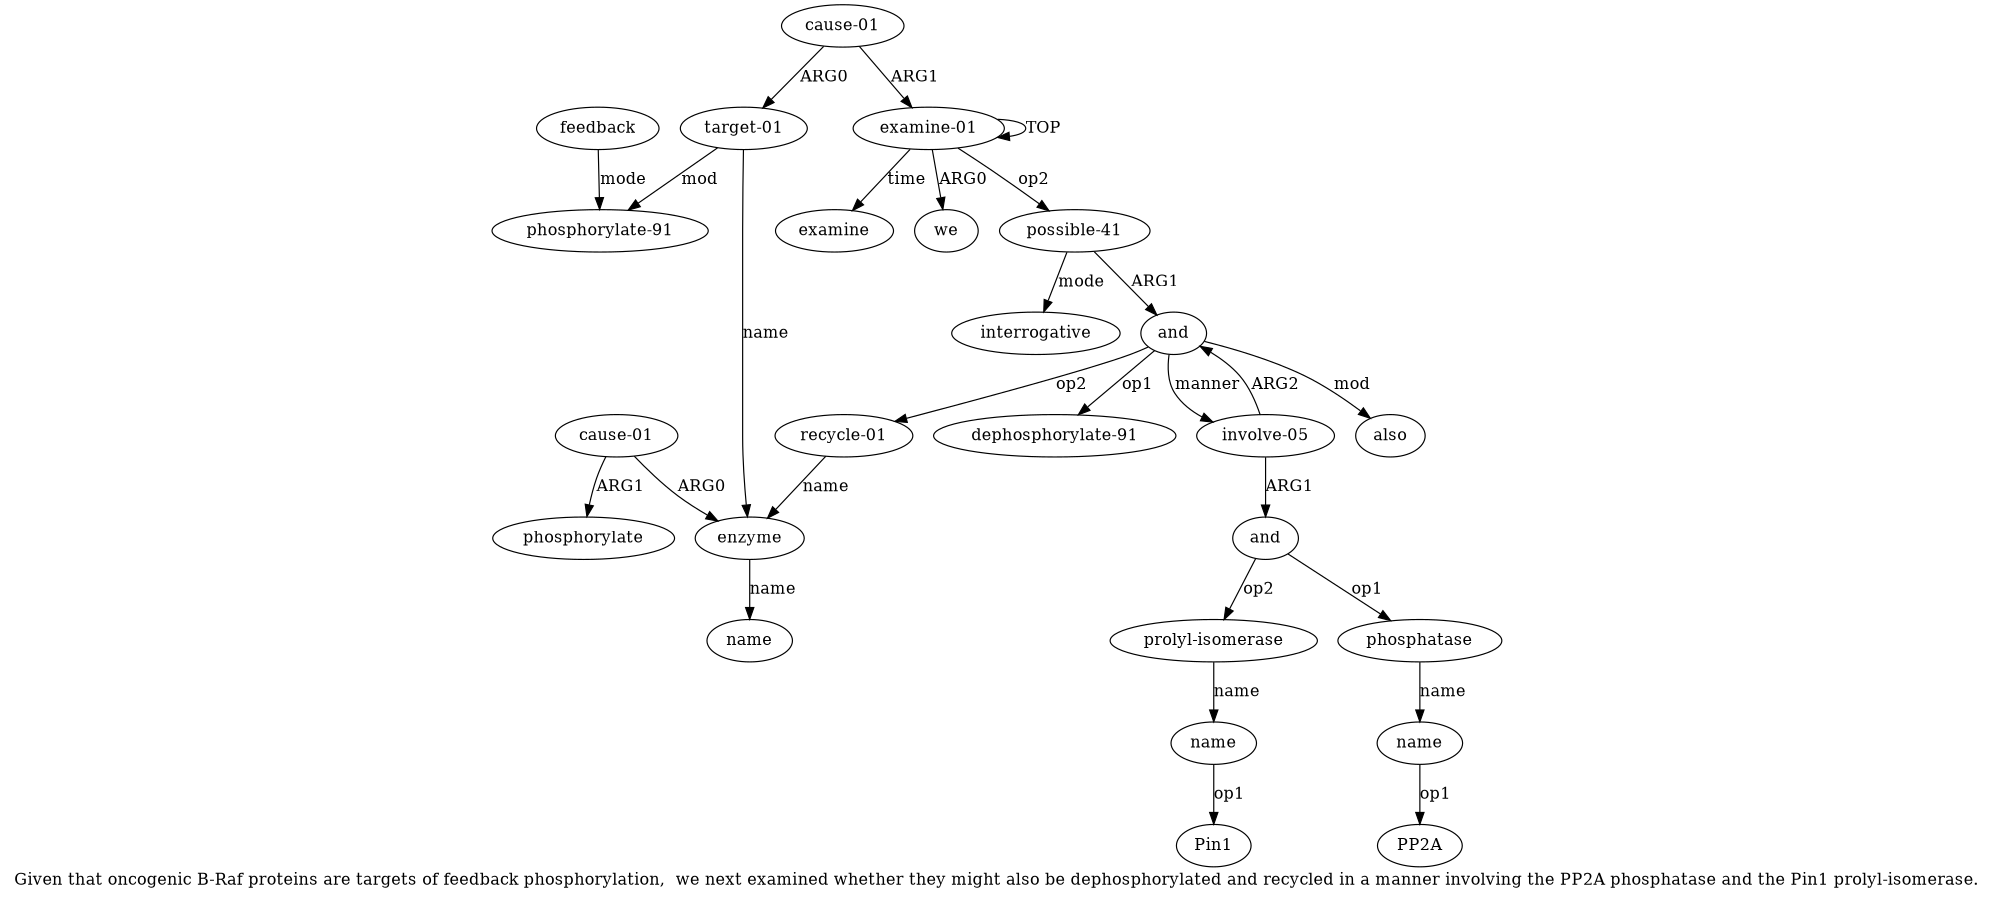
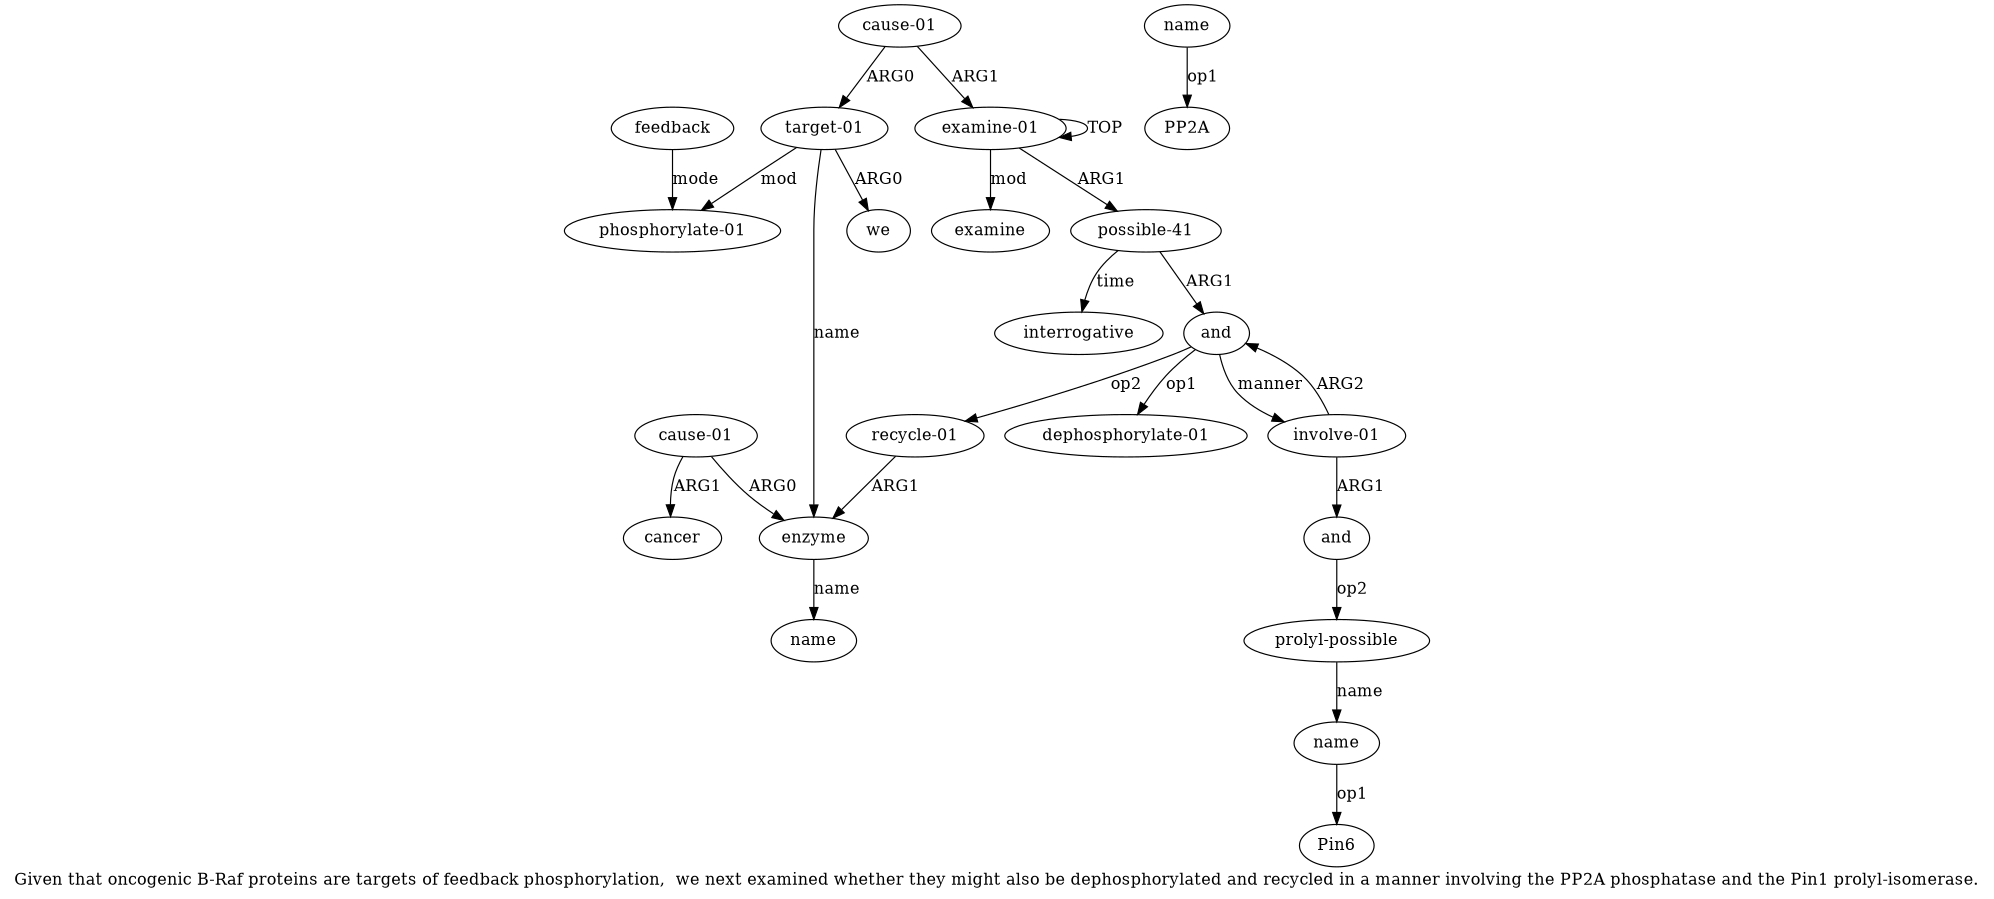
(937, 174) -> (849, 175)
(907, 180) -> (1009, 180)
(1034, 180) -> (1102, 180)
(600, 231) -> (673, 231)
(1082, 282) -> (1116, 282)
(1055, 436) -> (1126, 436)
(1266, 436) -> (1337, 436)
(1390, 436) -> none
(826, 487) -> (896, 487)
(584, 538) -> (673, 538)
(1214, 641) -> (1337, 641)
(1420, 641) -> none
(1214, 846) -> (1337, 846)
